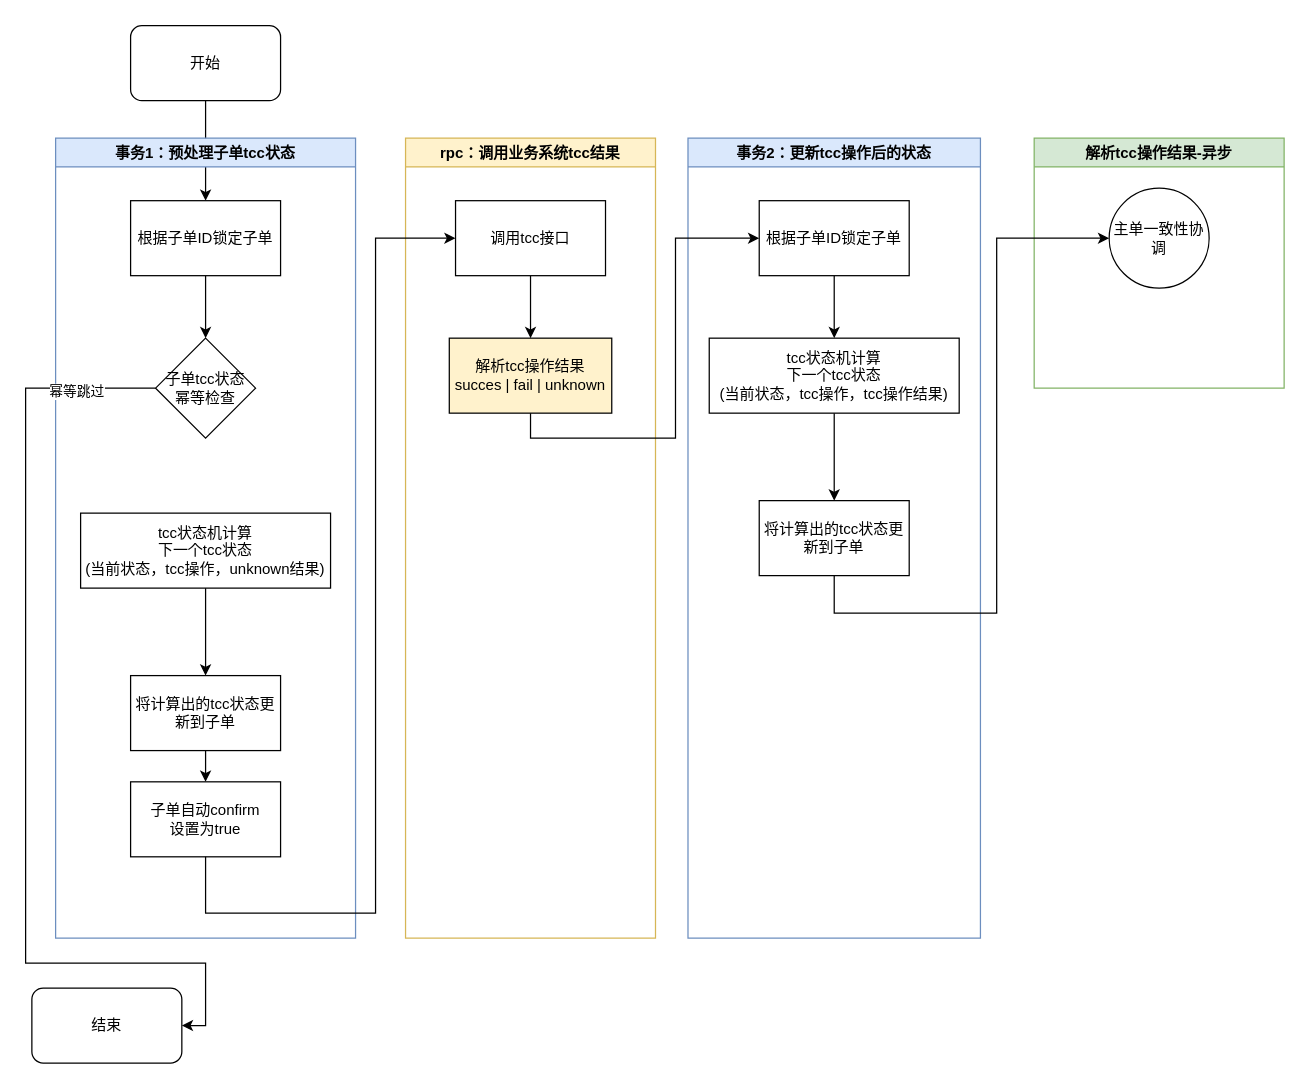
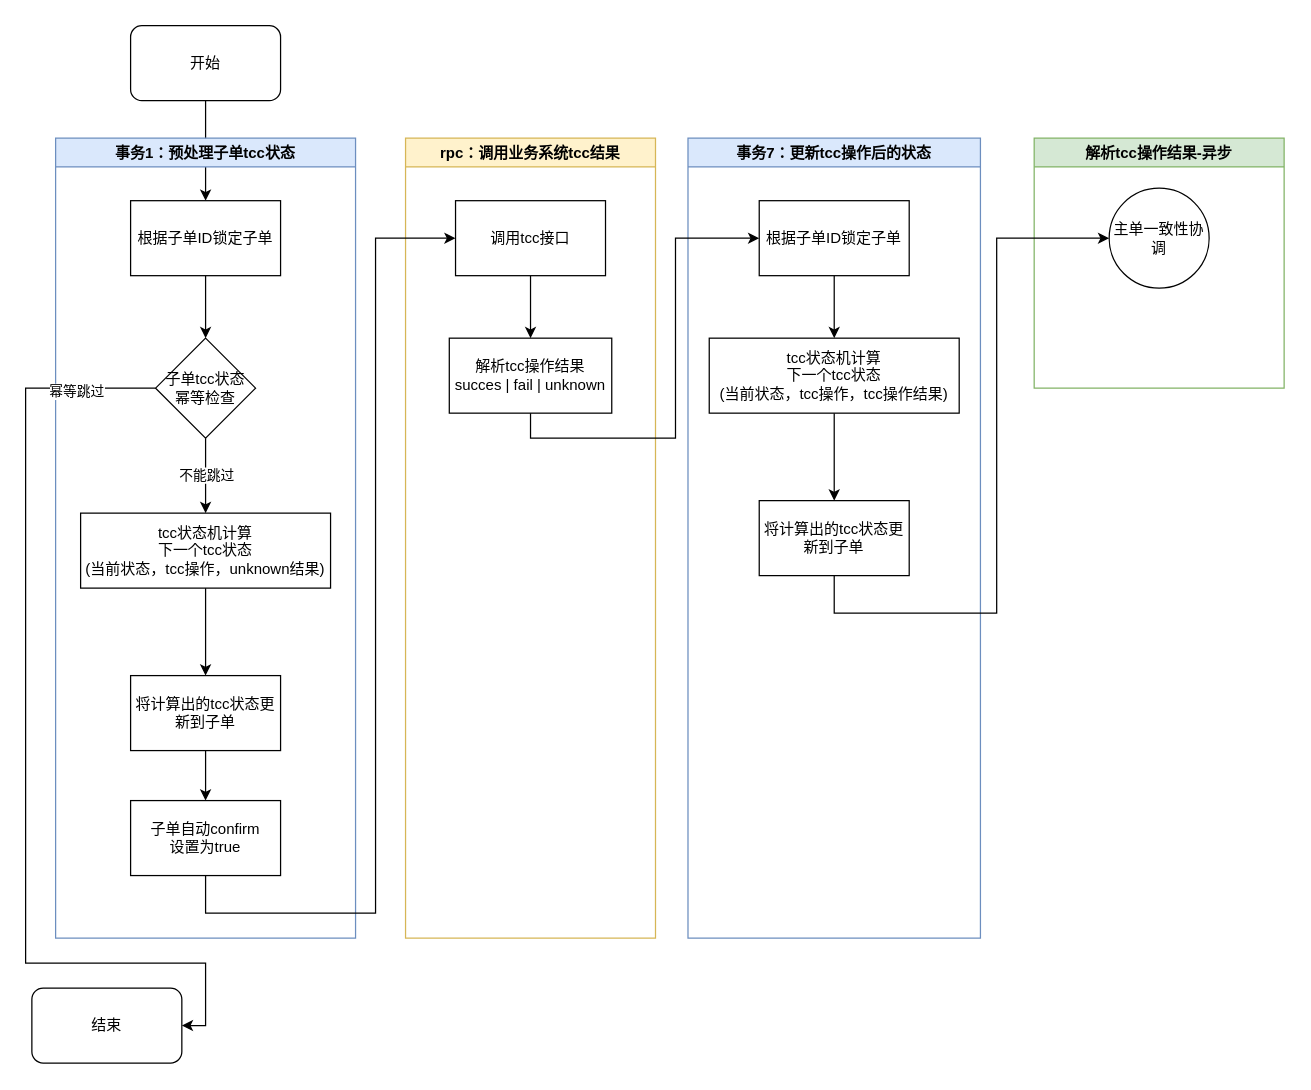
(834, 153) -> (834, 153)
(531, 376) -> (531, 376)
none -> (206, 471)
(206, 819) -> (206, 838)
